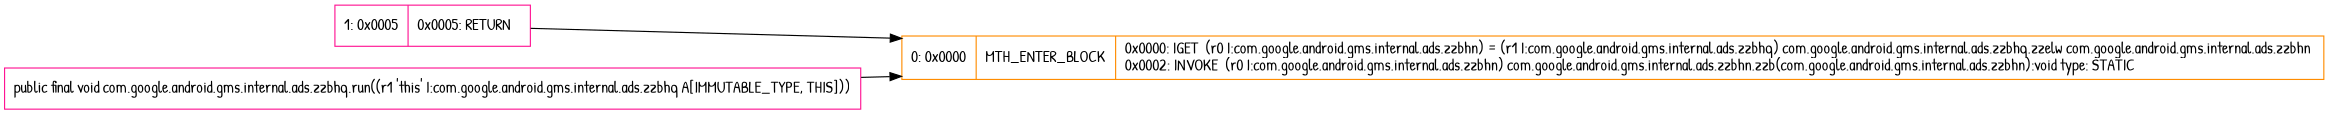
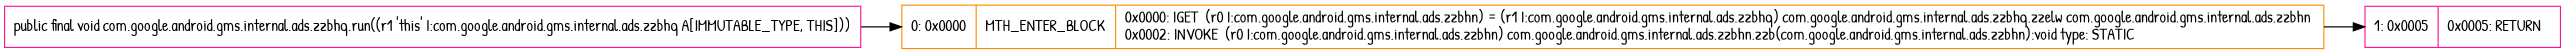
(710, 33) -> (2339, 27)
